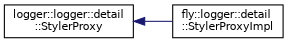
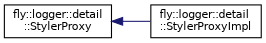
(69, 21) -> (58, 21)
